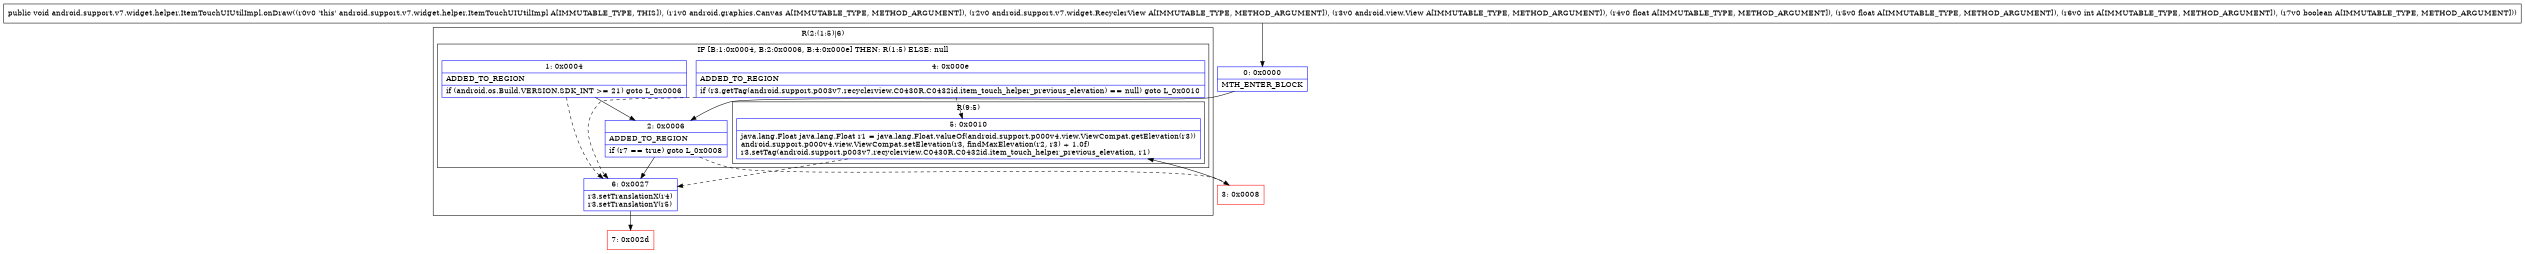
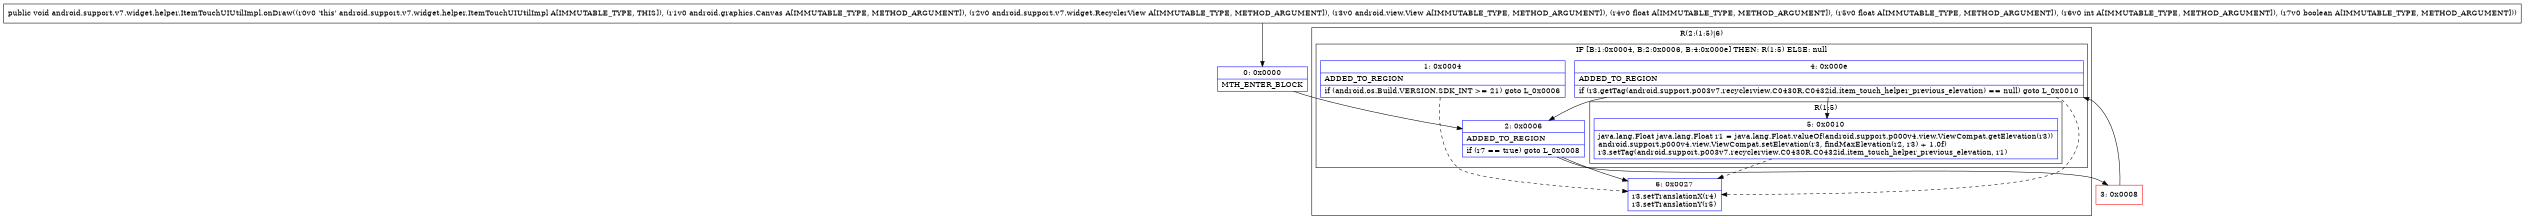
(958, 105) -> (1828, 105)
(613, 108) -> (1579, 105)
(969, 108) -> (1826, 108)
(1193, 171) -> (2115, 138)
(962, 172) -> (1830, 172)
(631, 240) -> none
